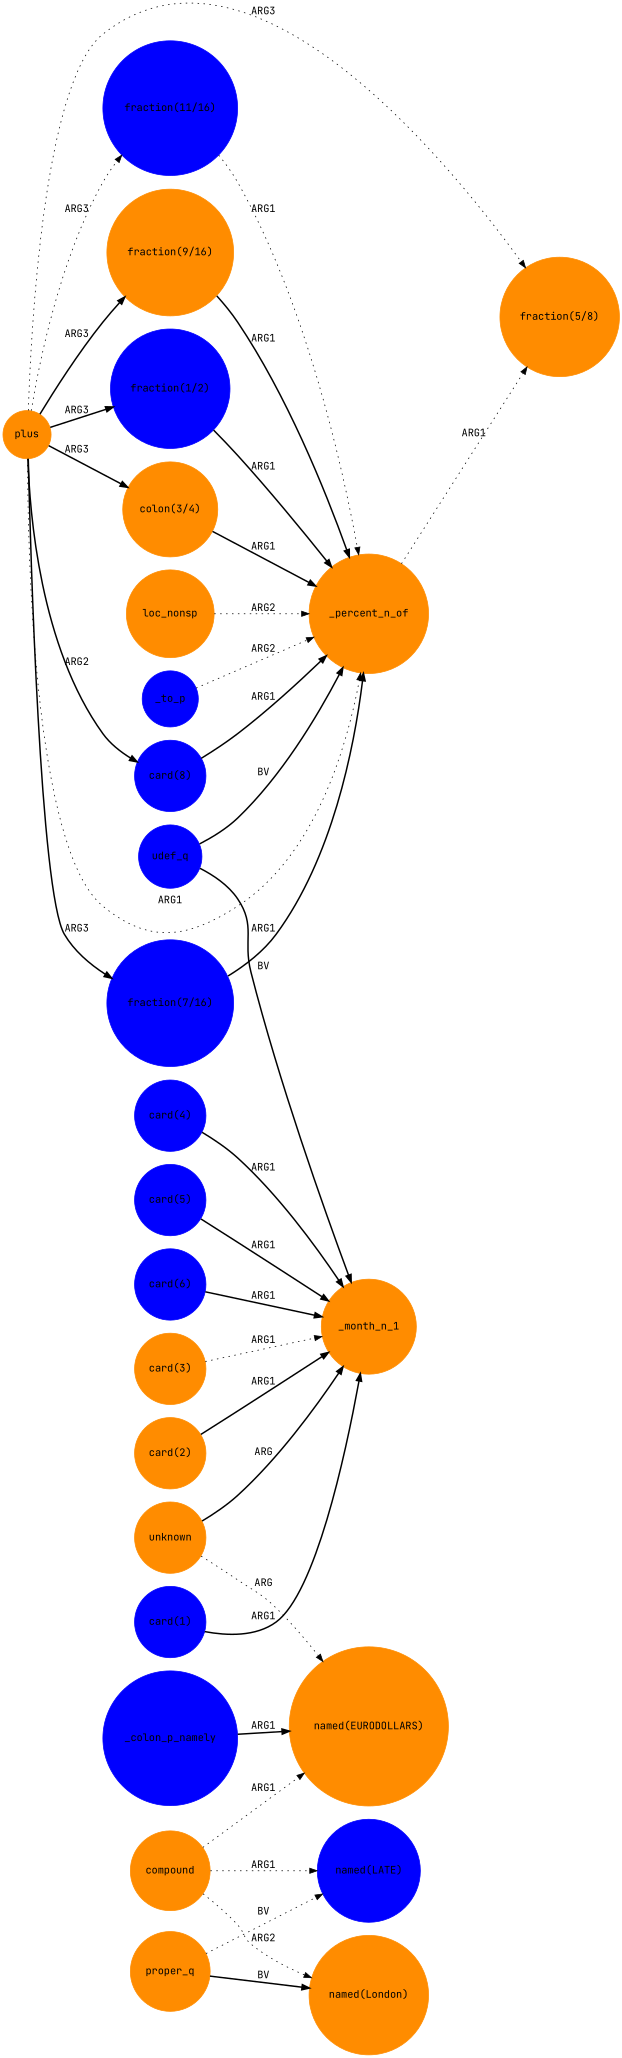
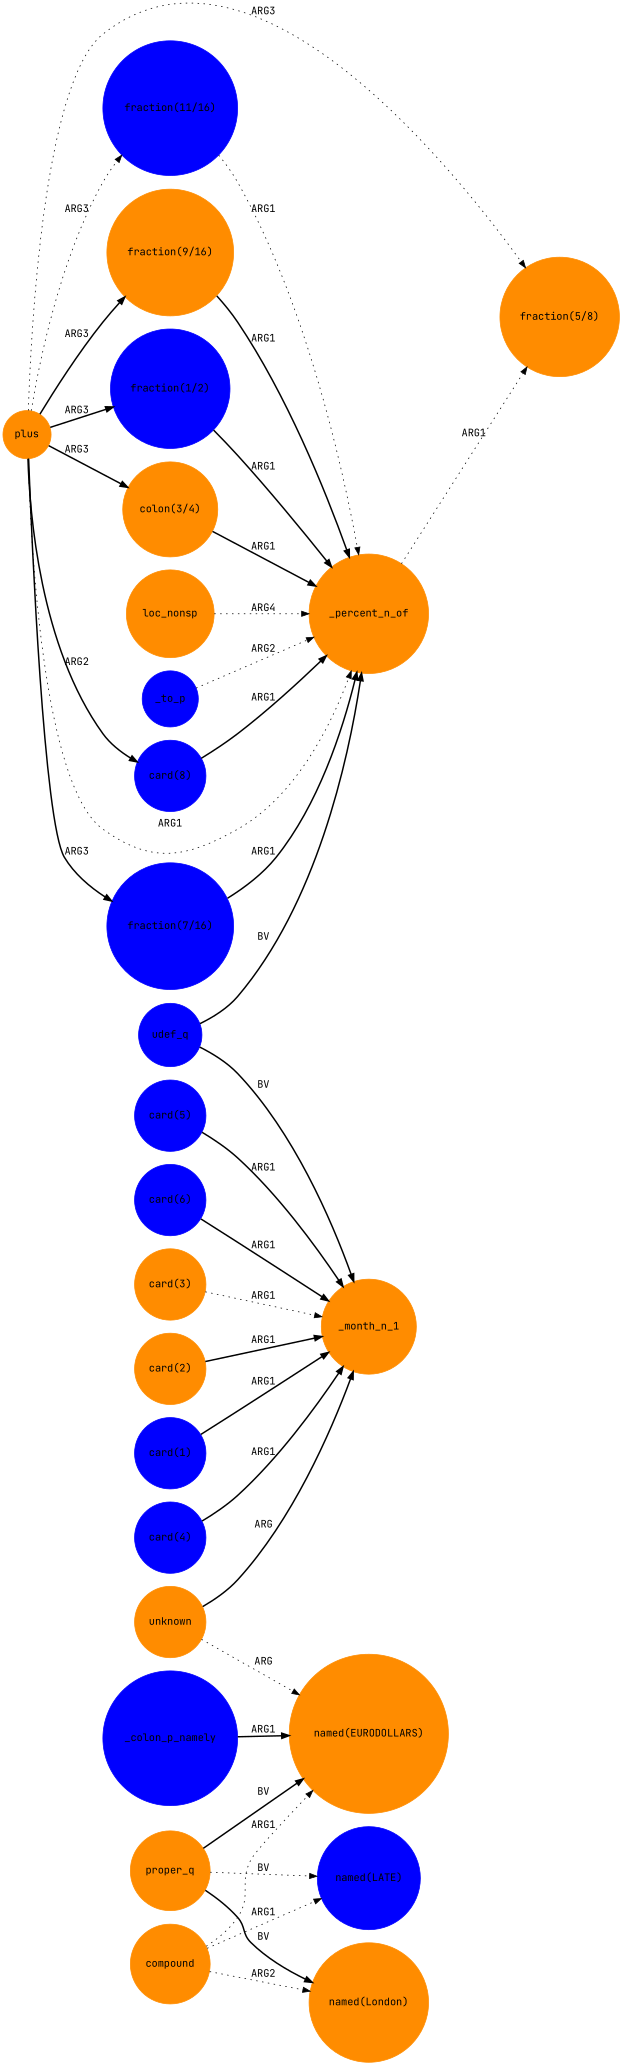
(264, 608) -> (264, 608)
none -> (250, 1816)
